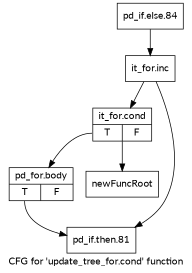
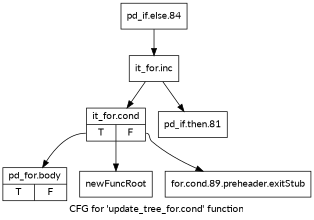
none -> (238, 184)
(36, 223) -> none
